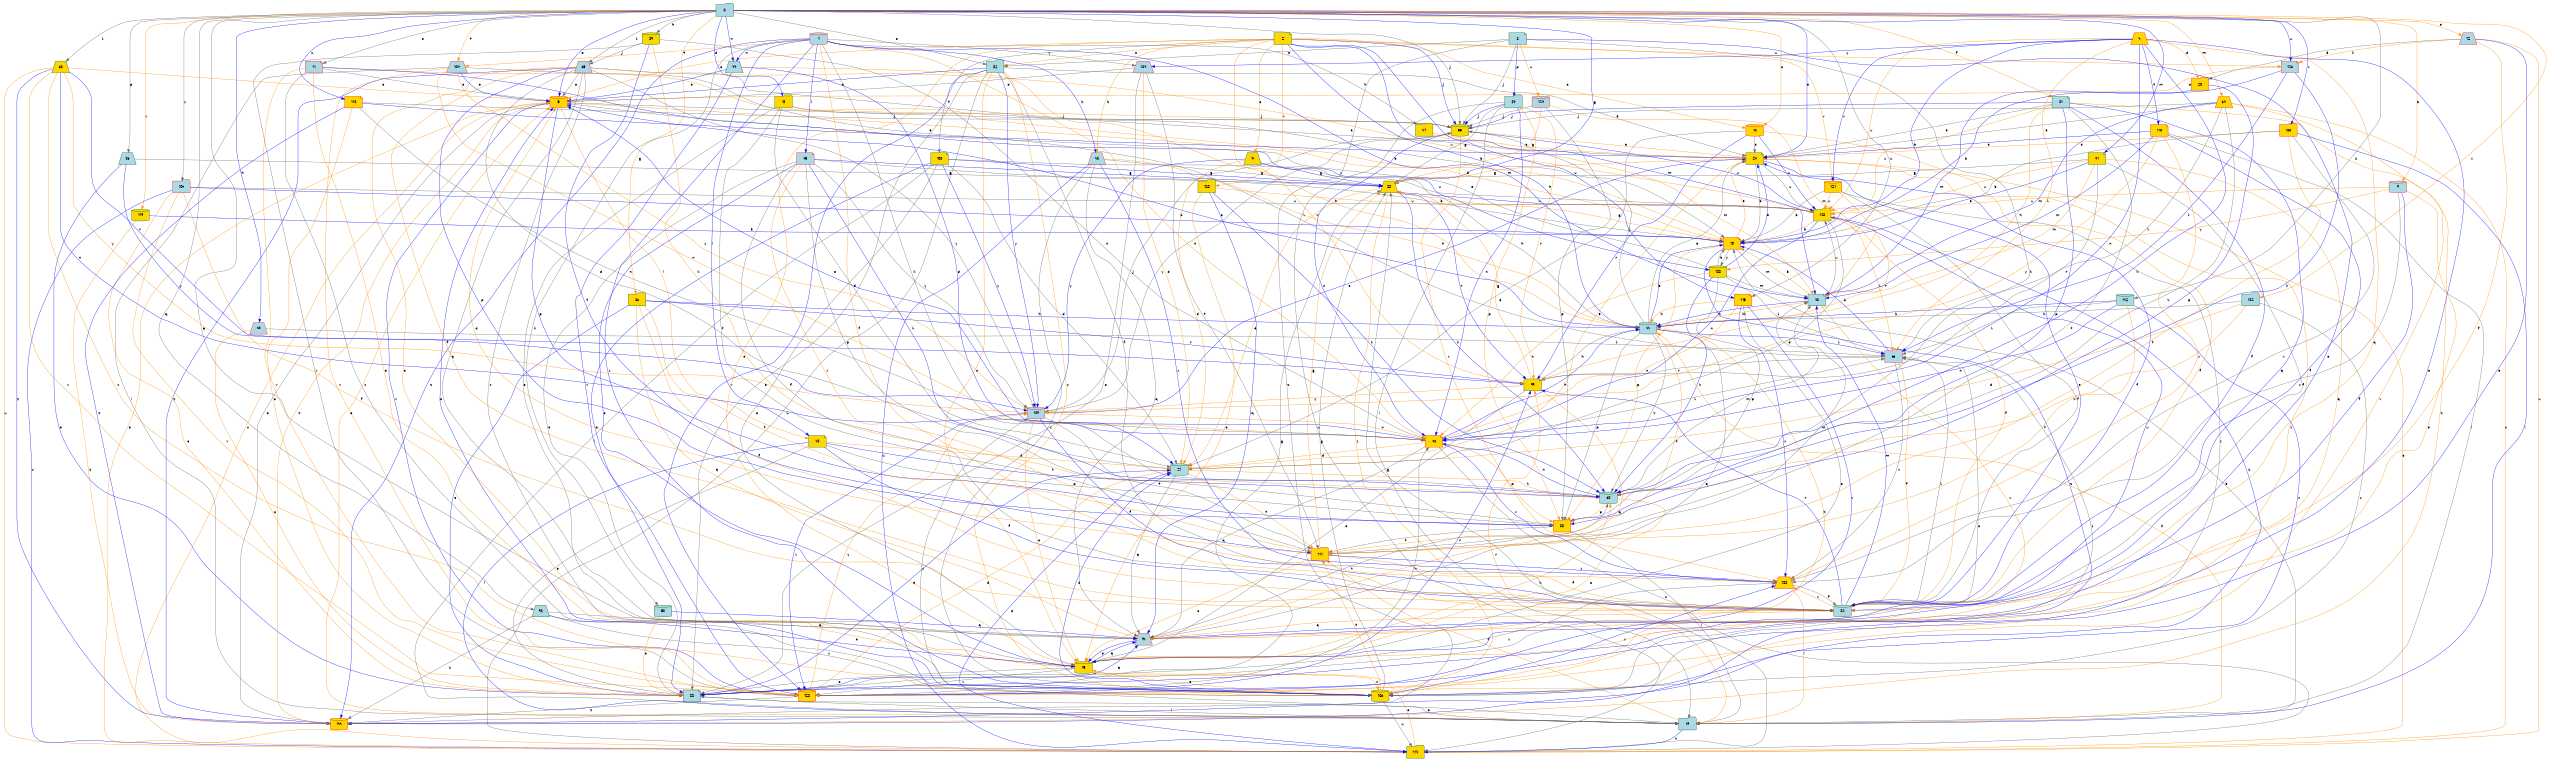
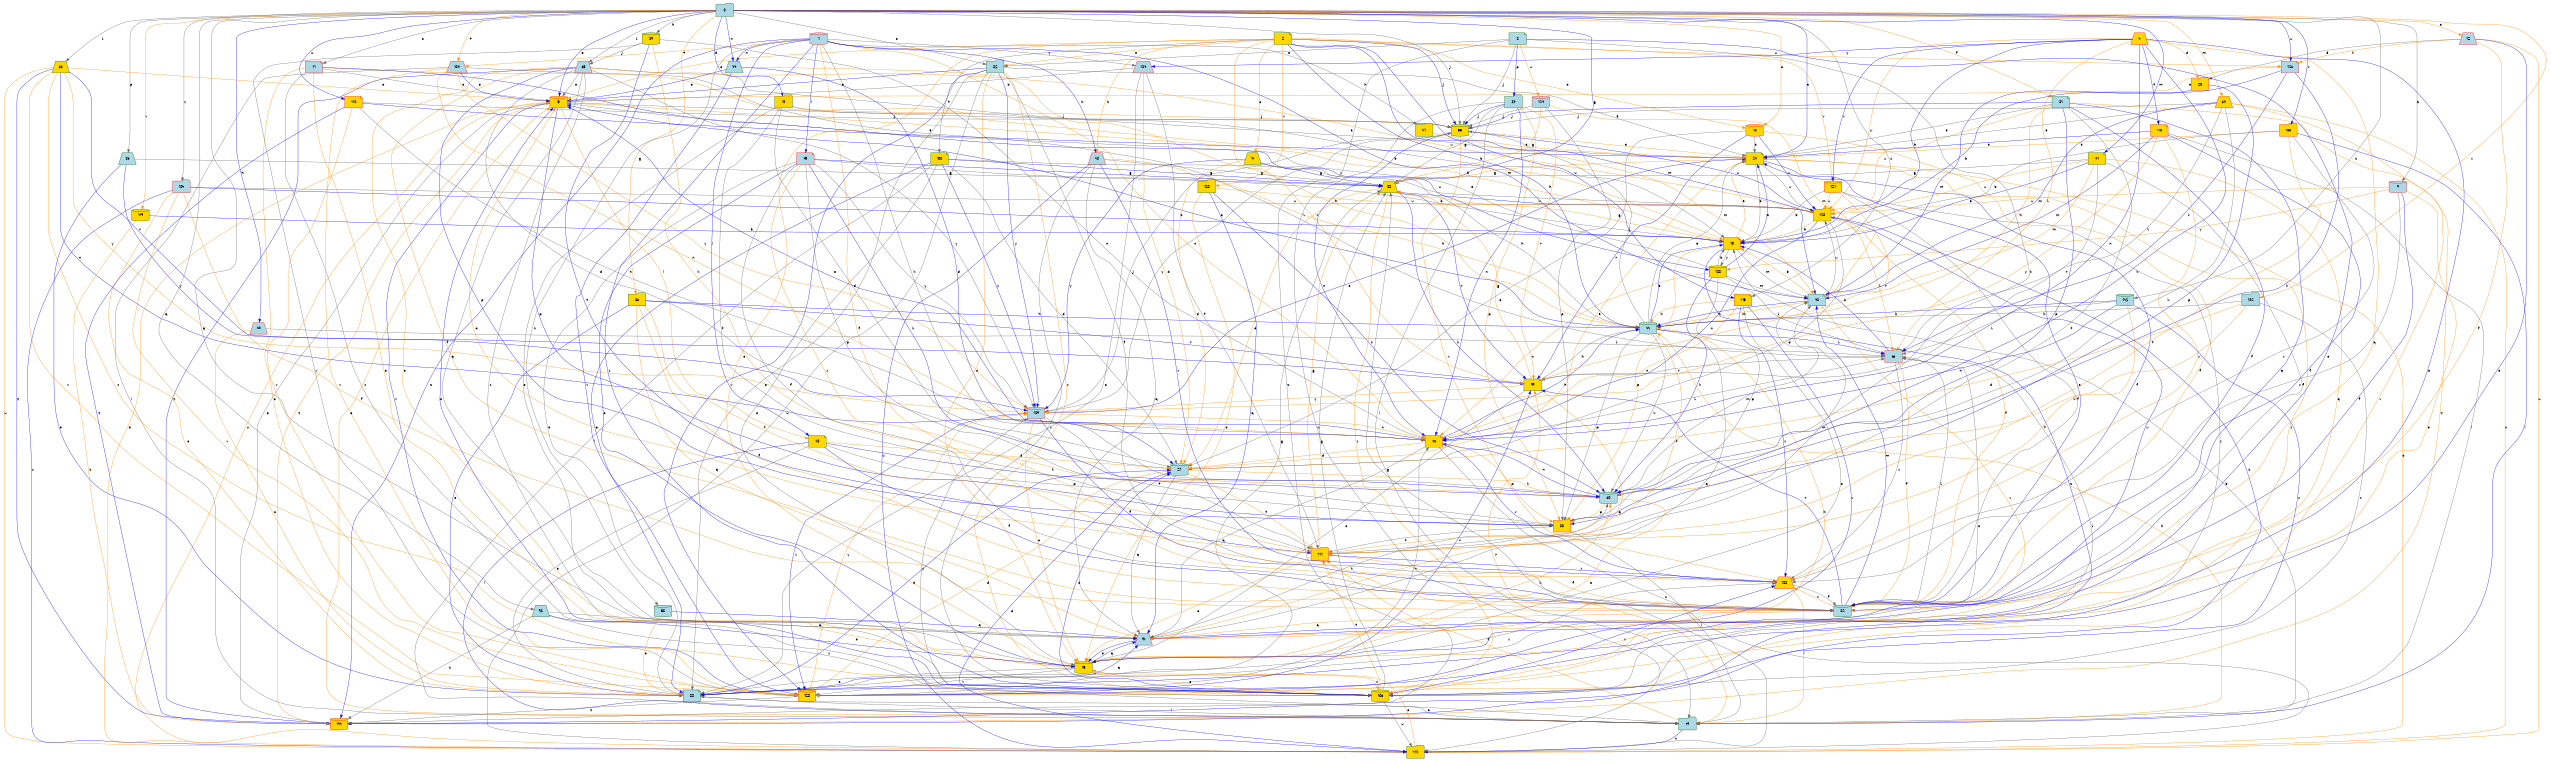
(1651, 13) -> (1651, 13)
